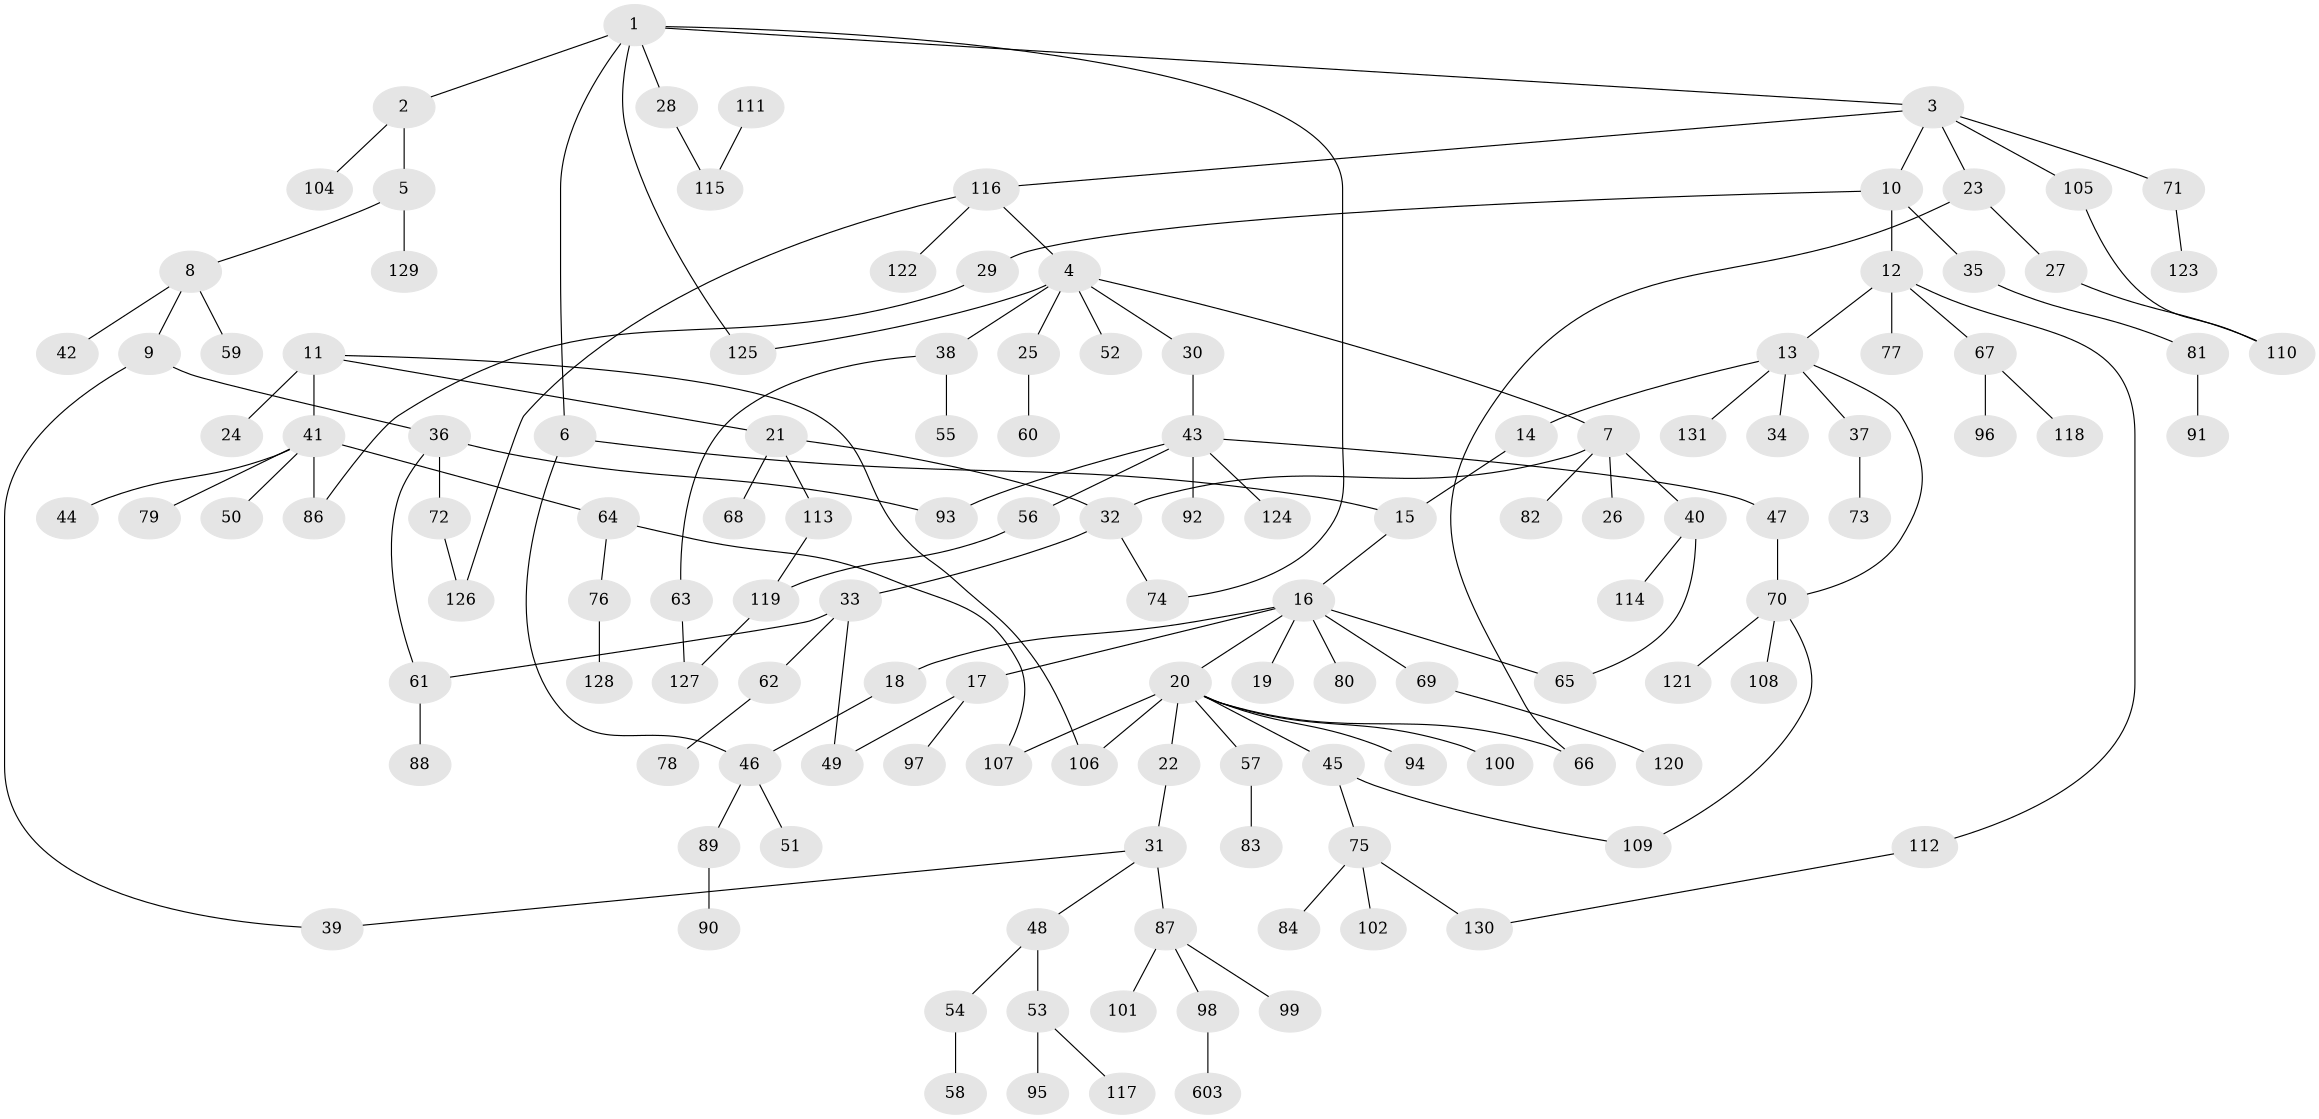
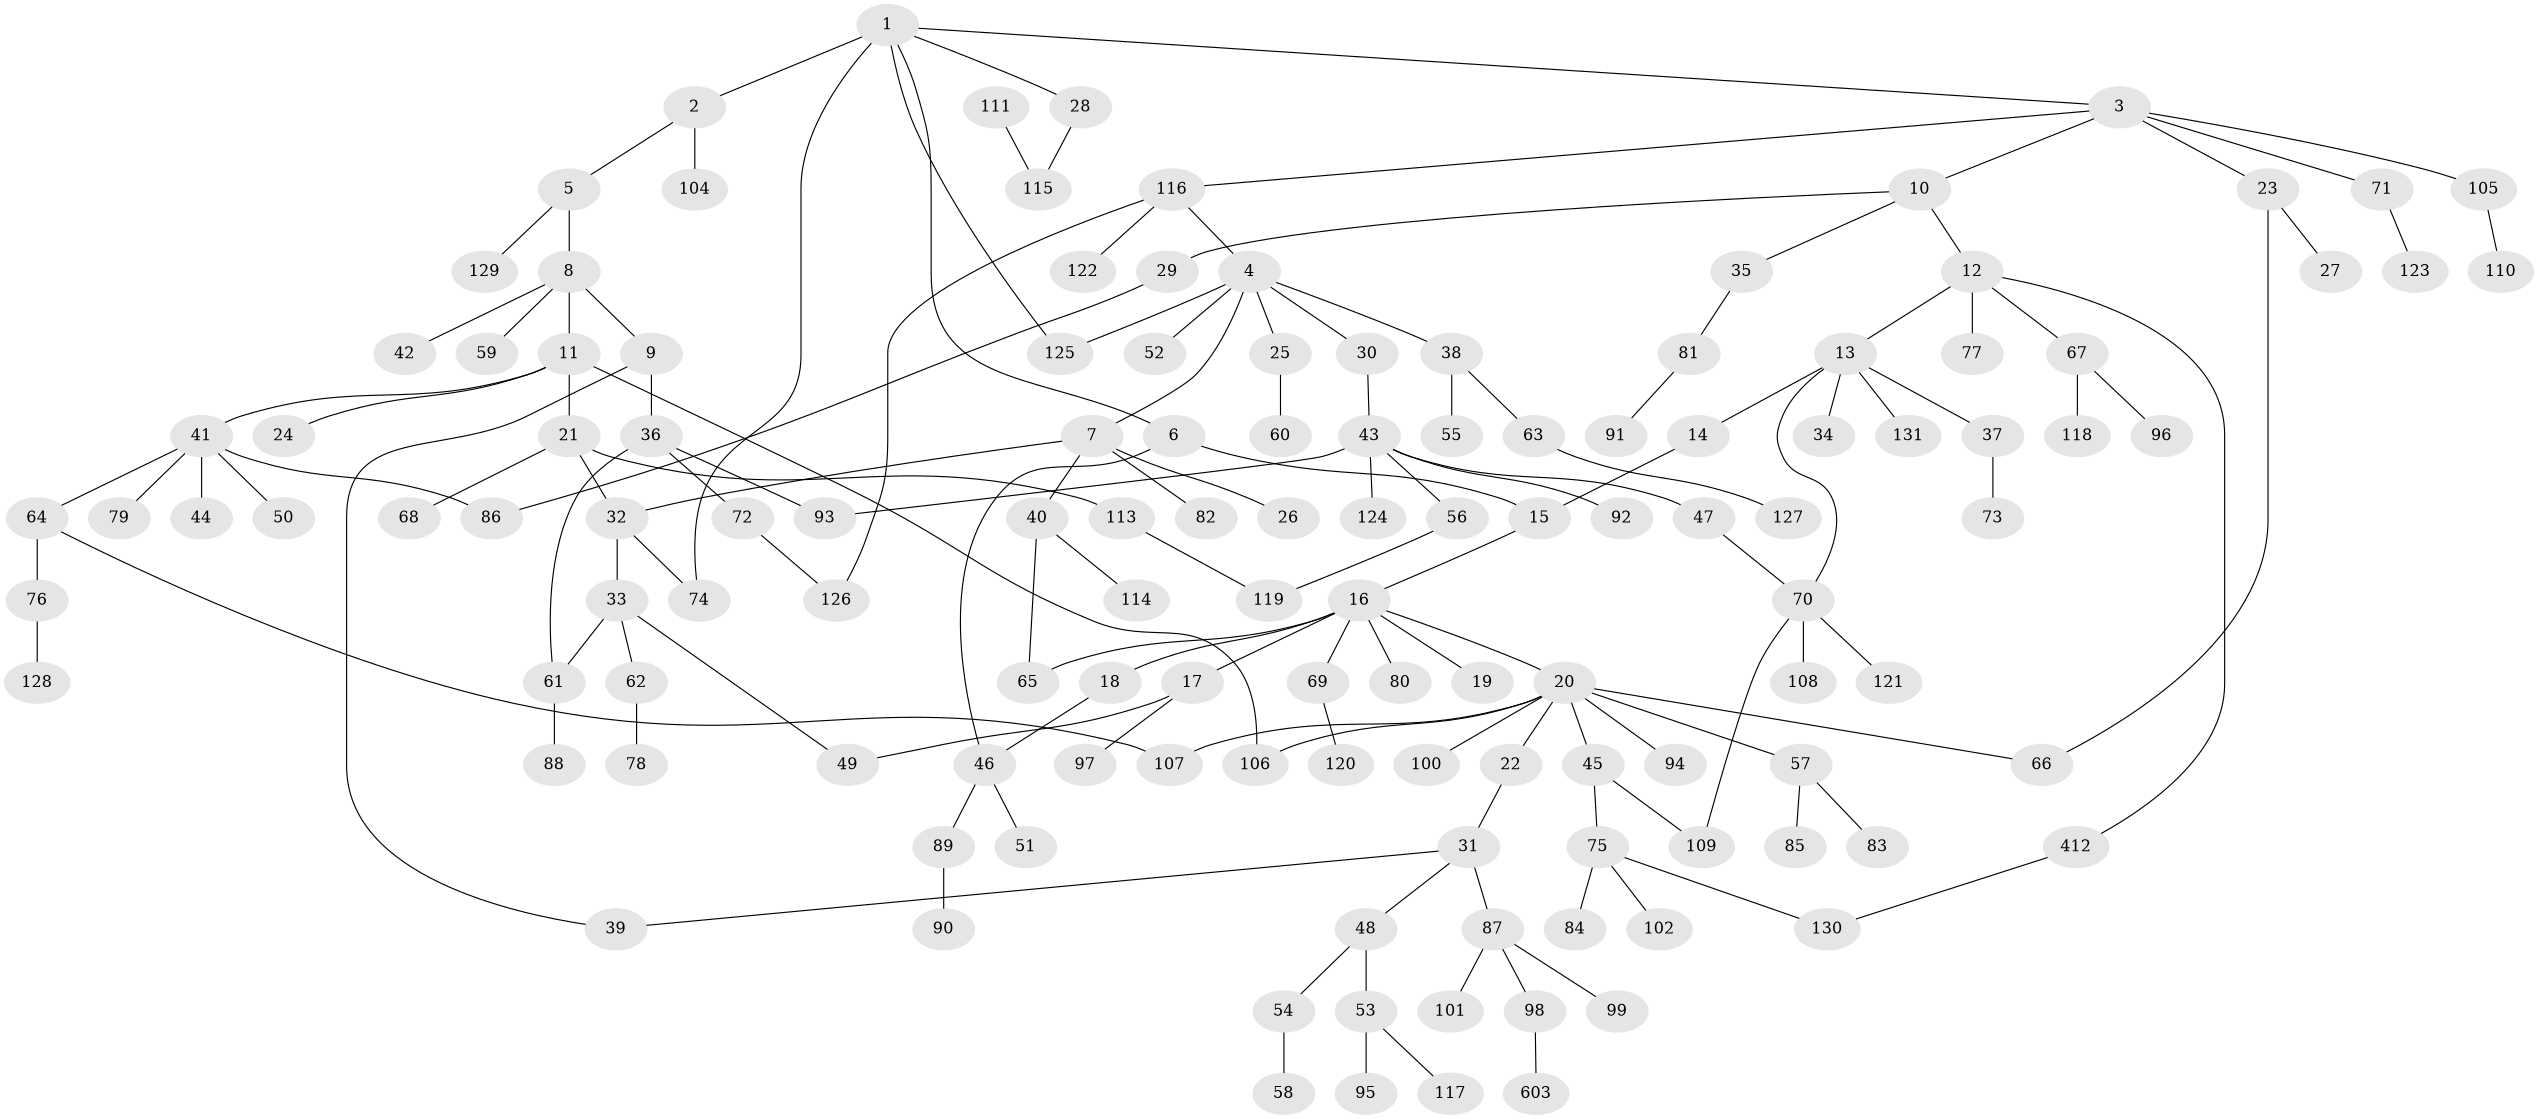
(2147, 306) -> none
none -> (569, 313)
(724, 643) -> none
none -> (1795, 847)
(1925, 847) -> (2076, 847)
